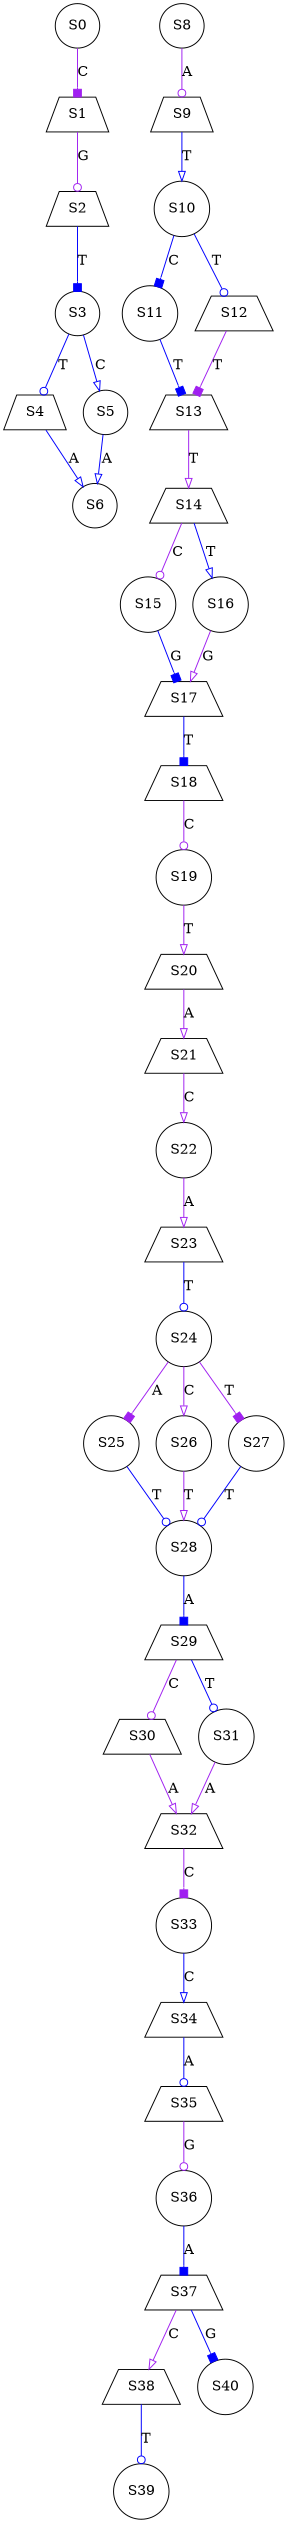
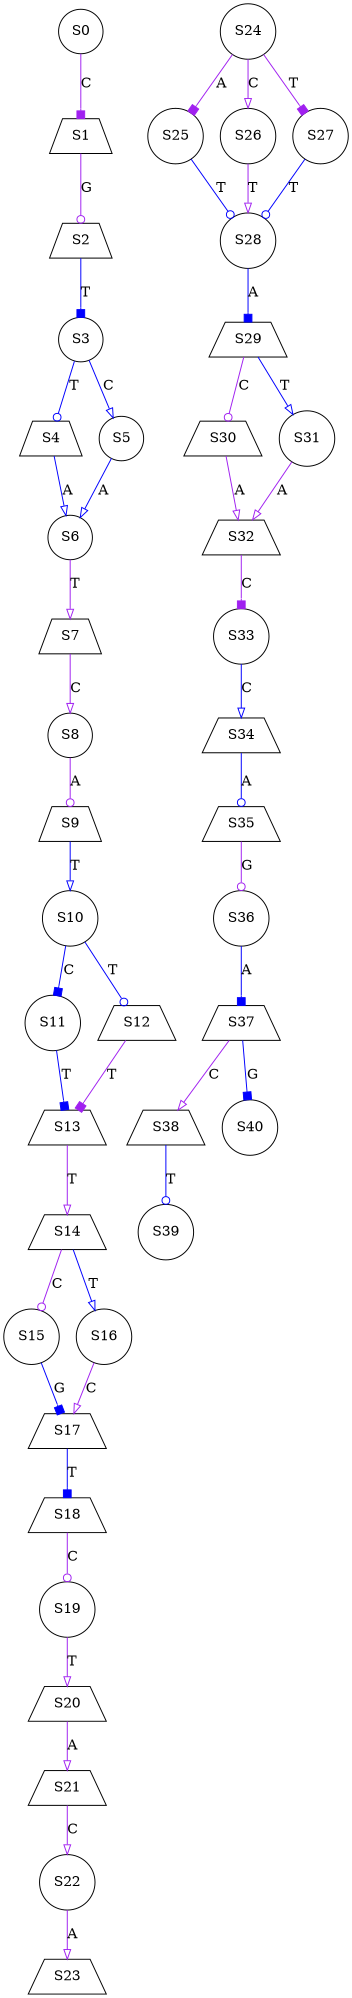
none -> (70, 636)
(208, 657) -> (91, 1389)
(184, 1282) -> none
(202, 1682) -> (273, 381)
